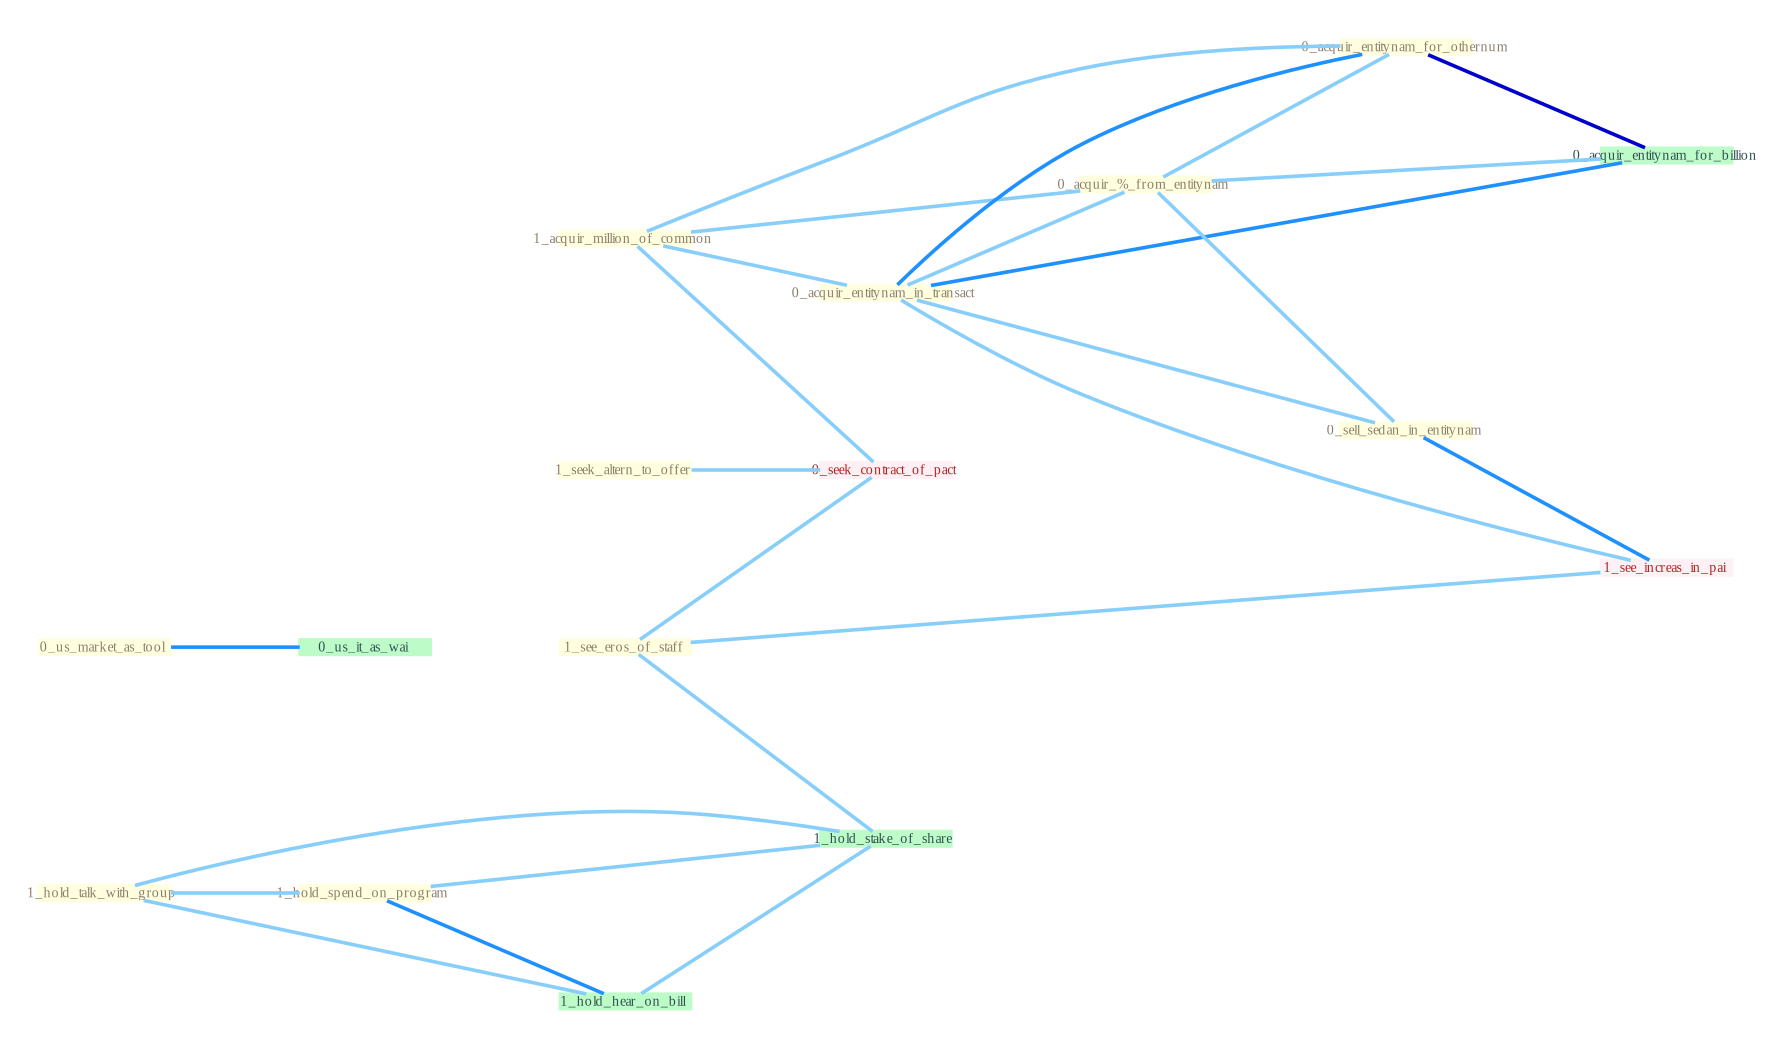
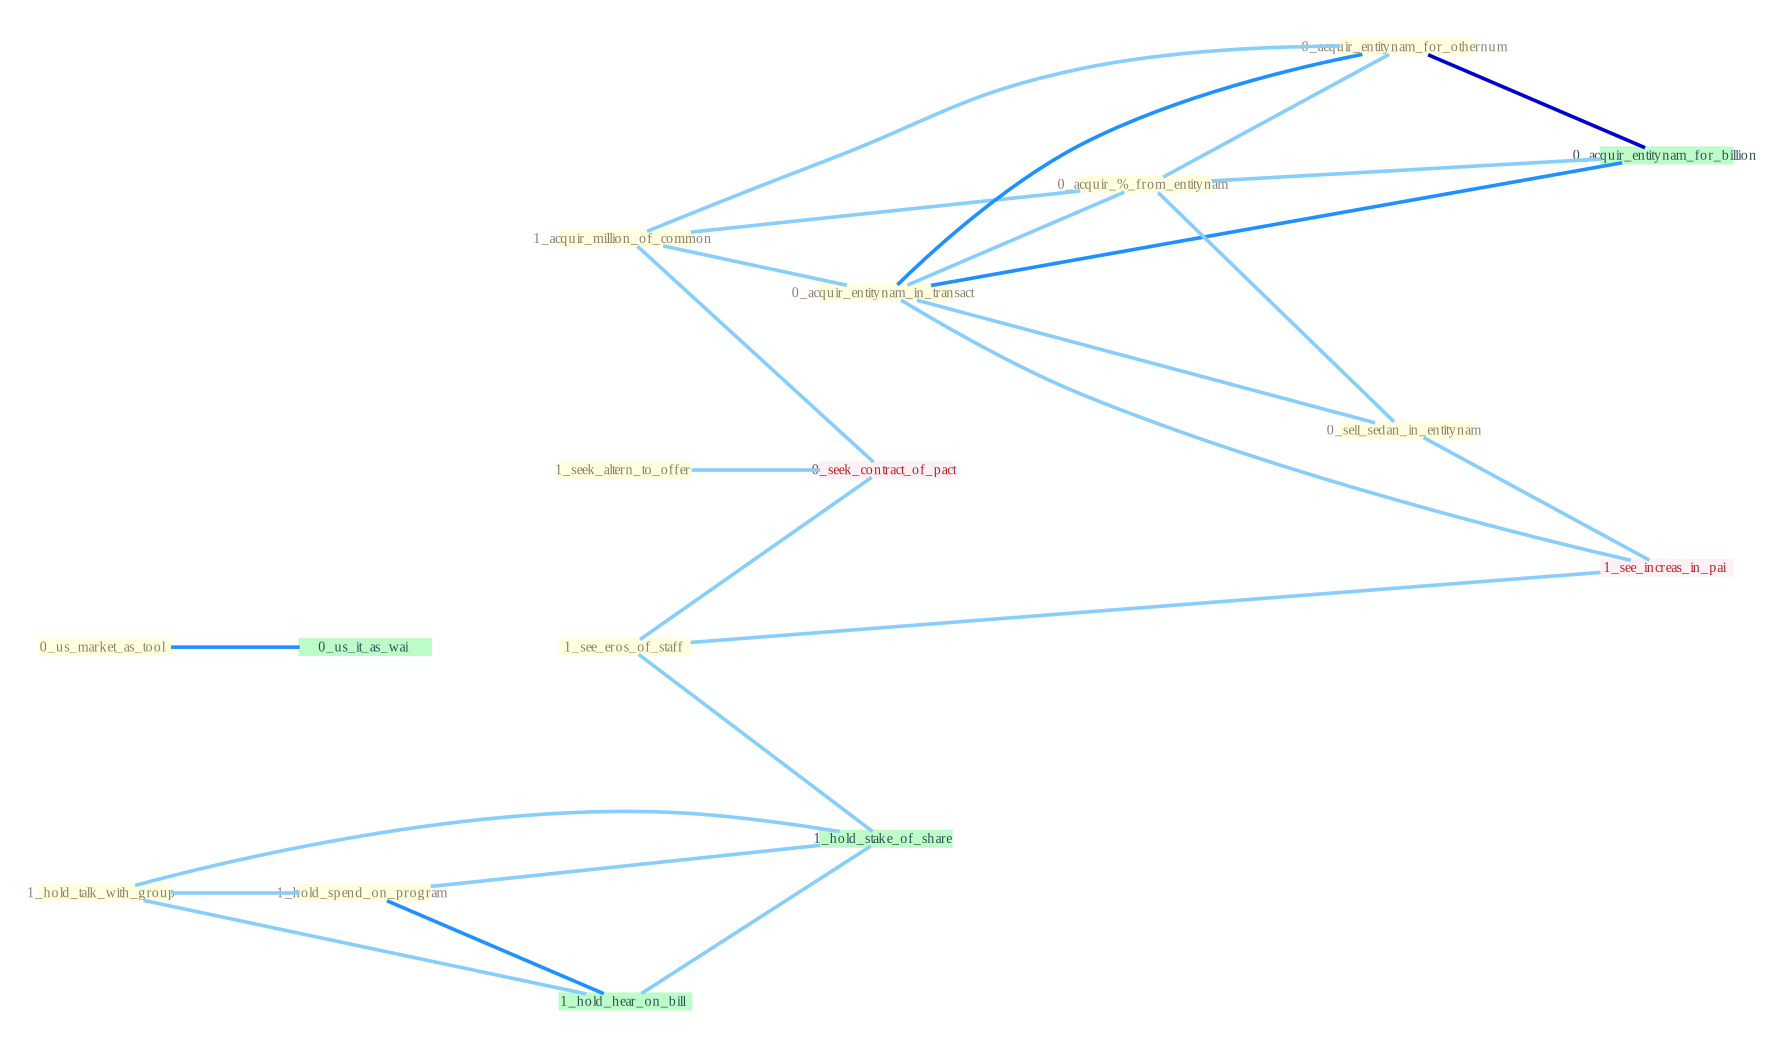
(1536, 499) -> (1536, 499)
